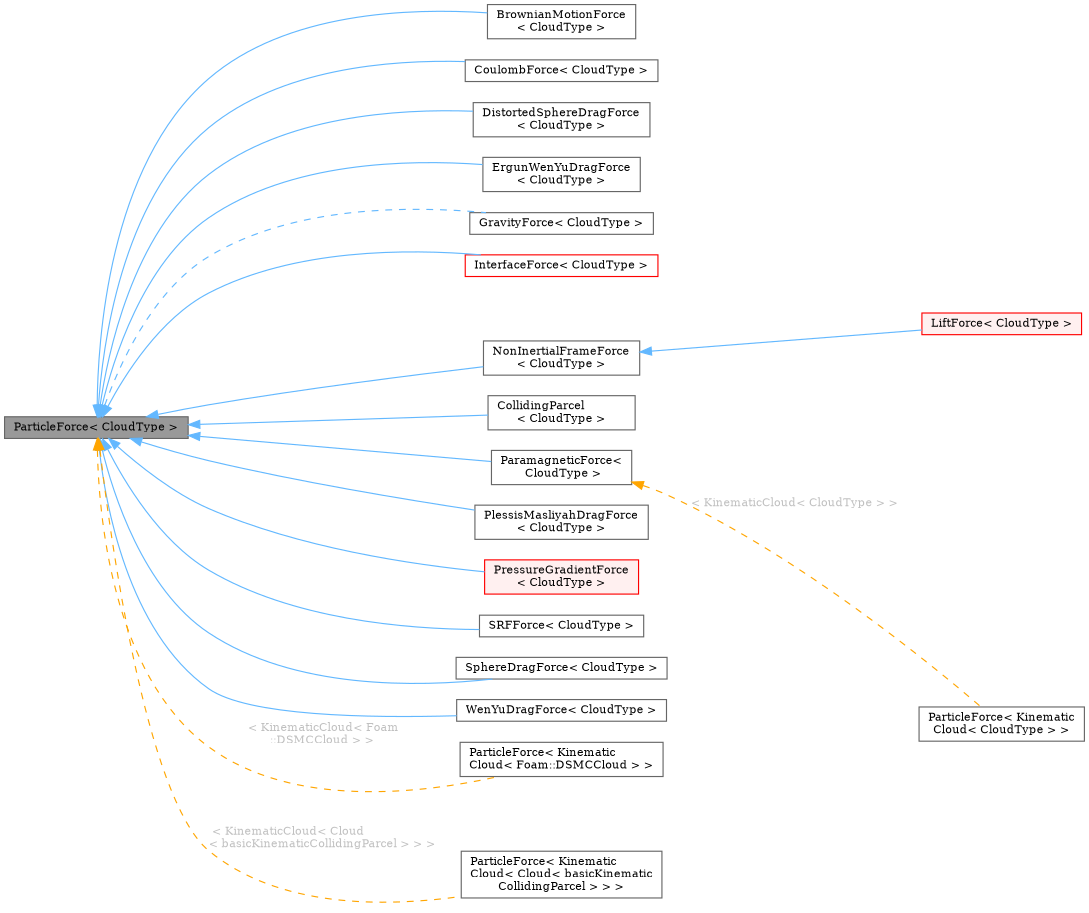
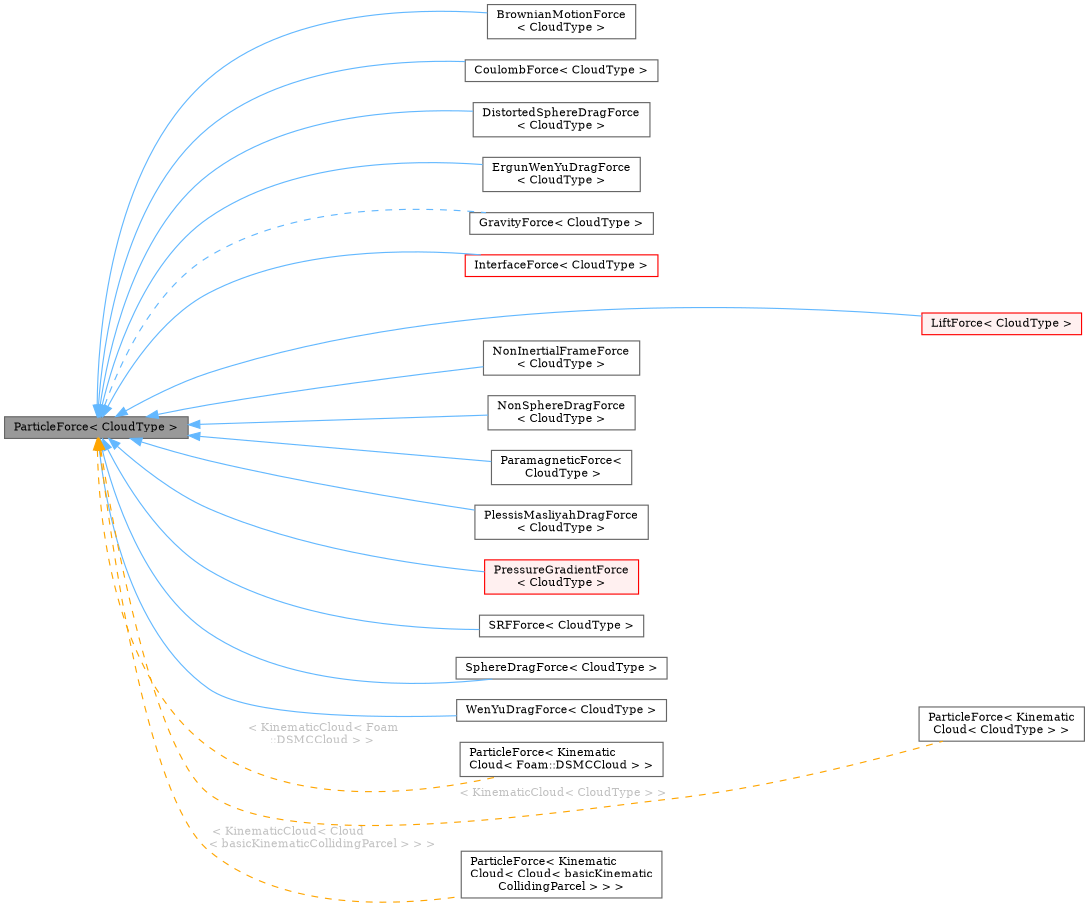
(787, 341) -> (517, 316)
(562, 413) -> (562, 413)
(820, 584) -> (395, 825)
